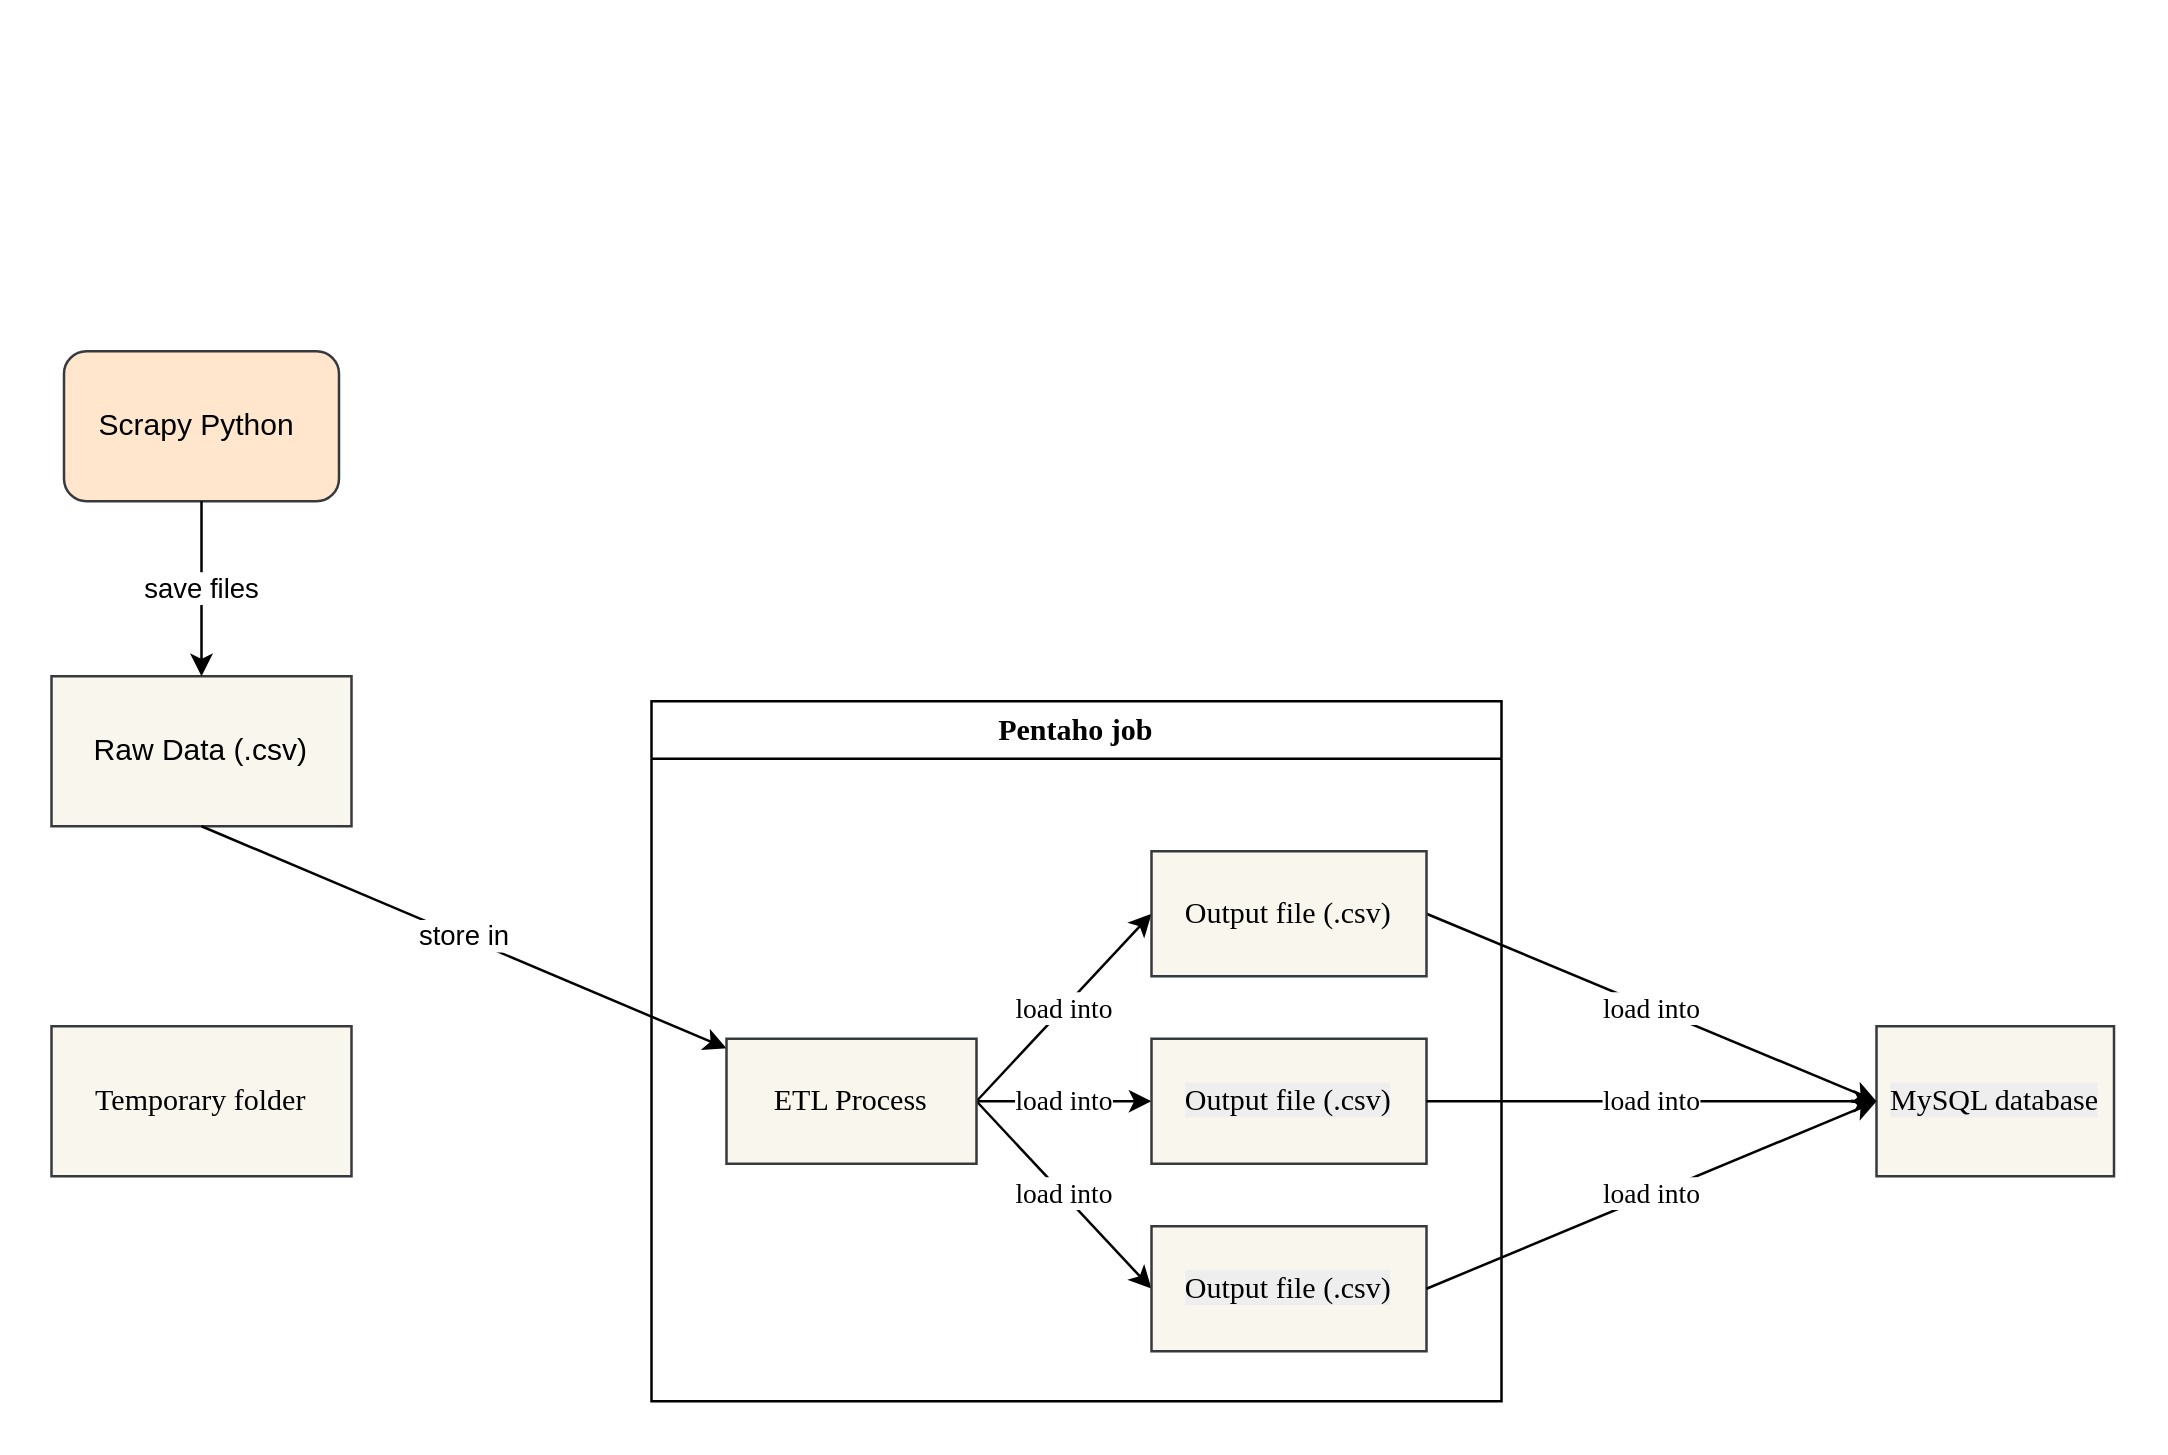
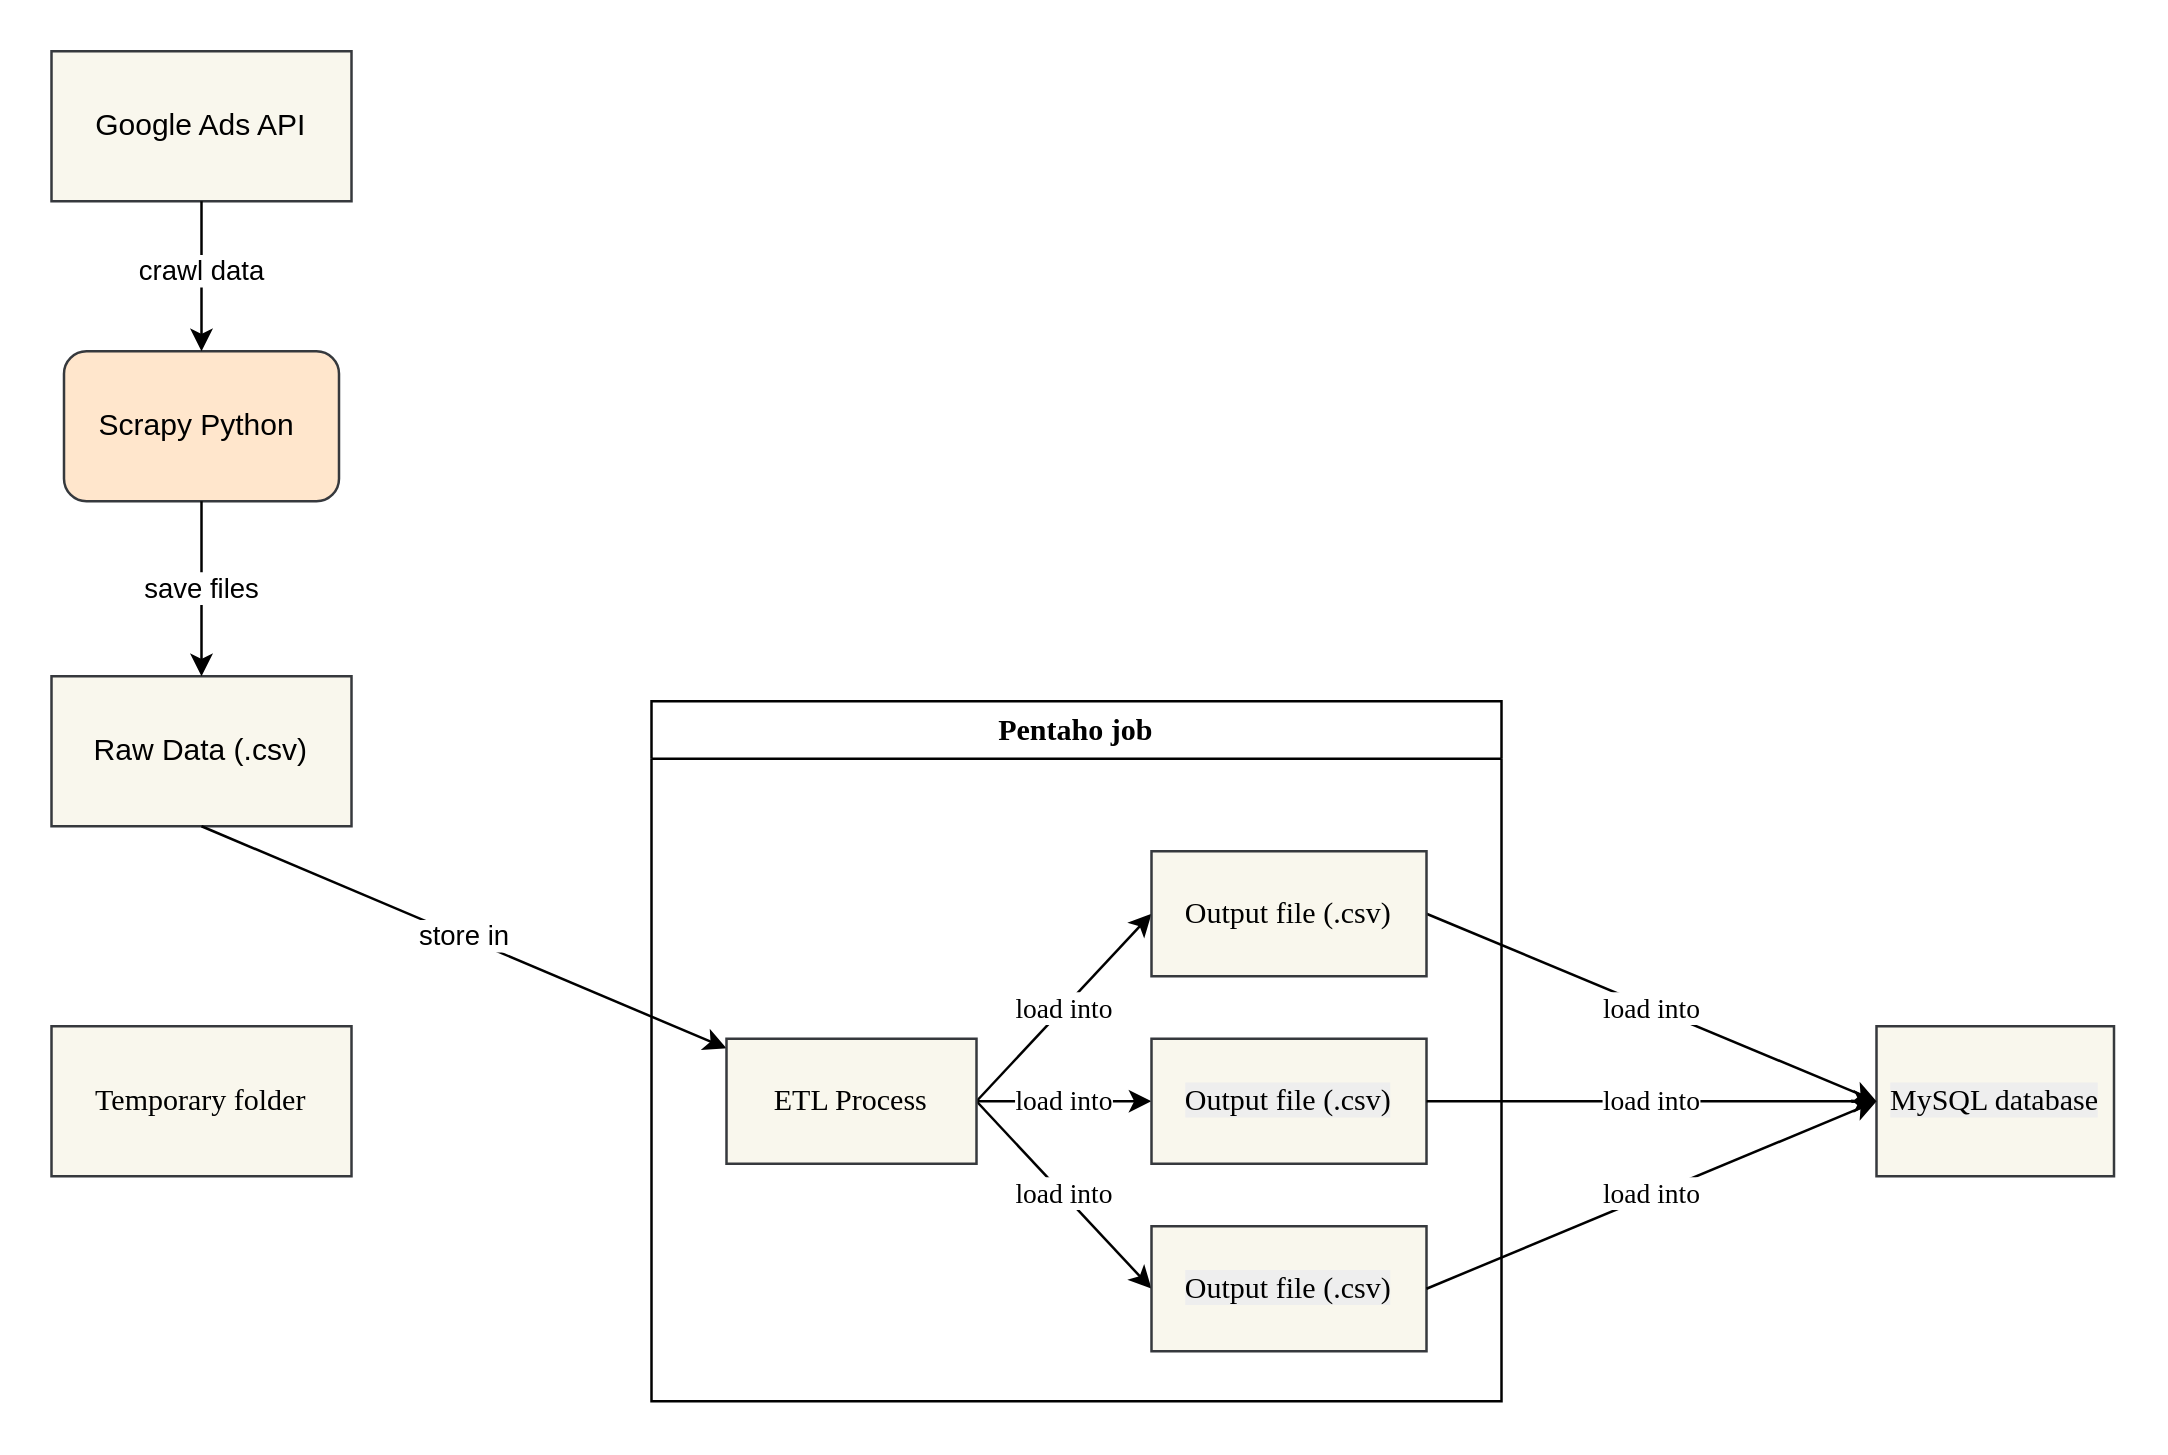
none -> (201, 126)
none -> (201, 268)
